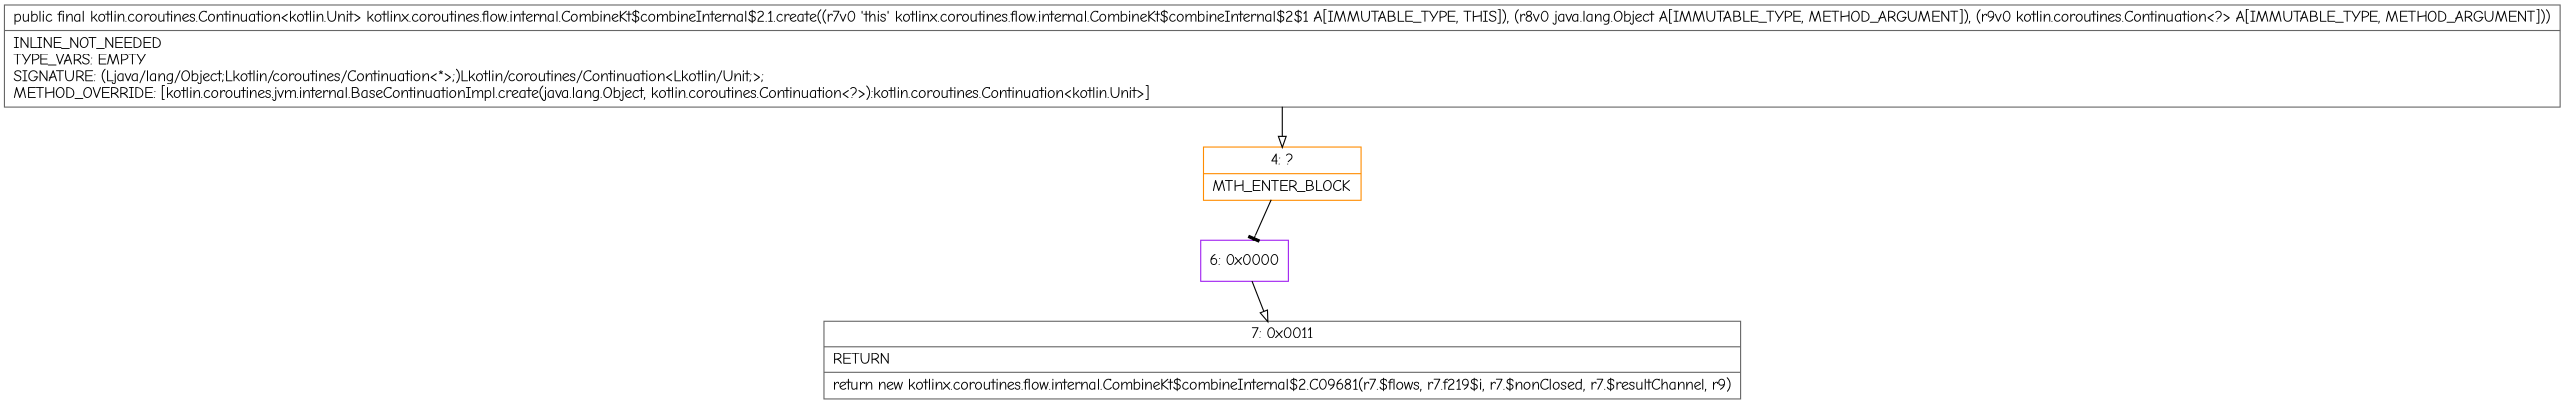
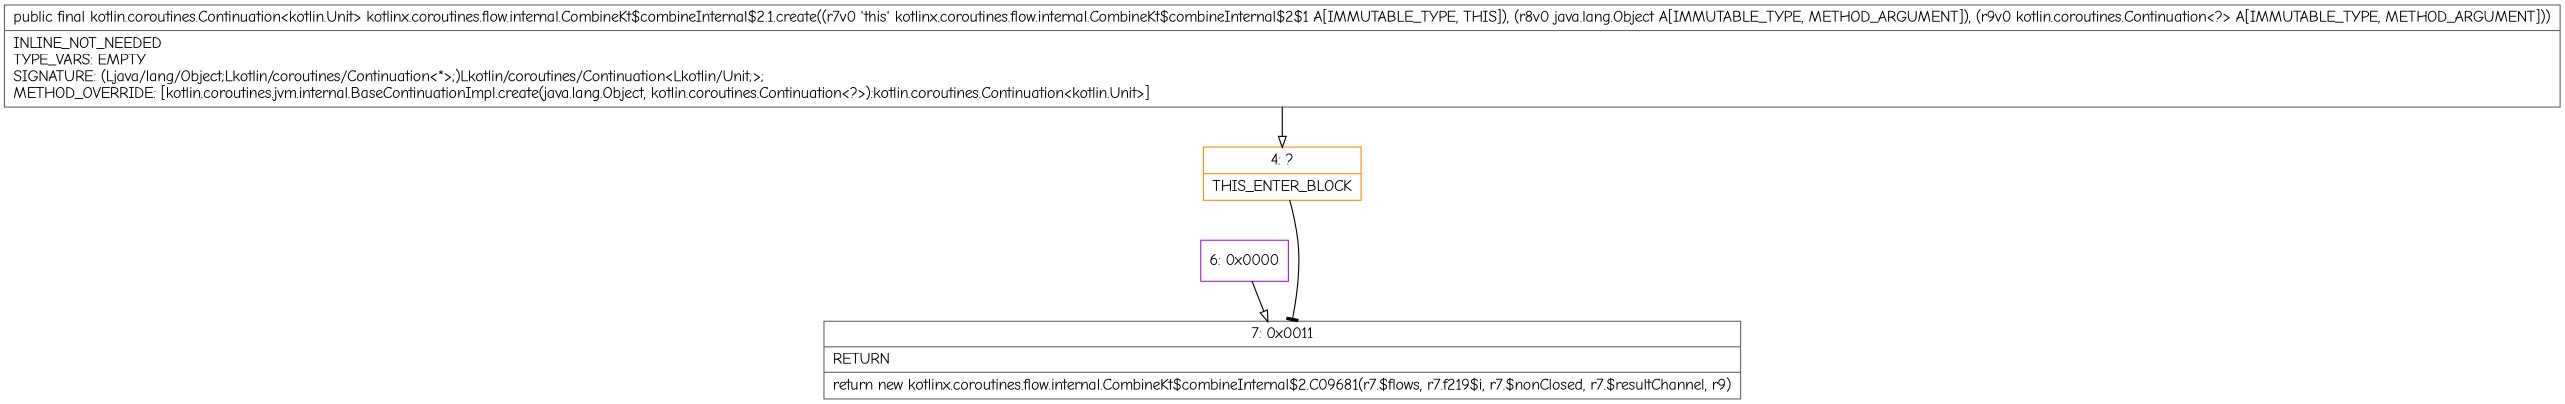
(1281, 186) -> (1282, 186)
(1263, 218) -> (1299, 258)
